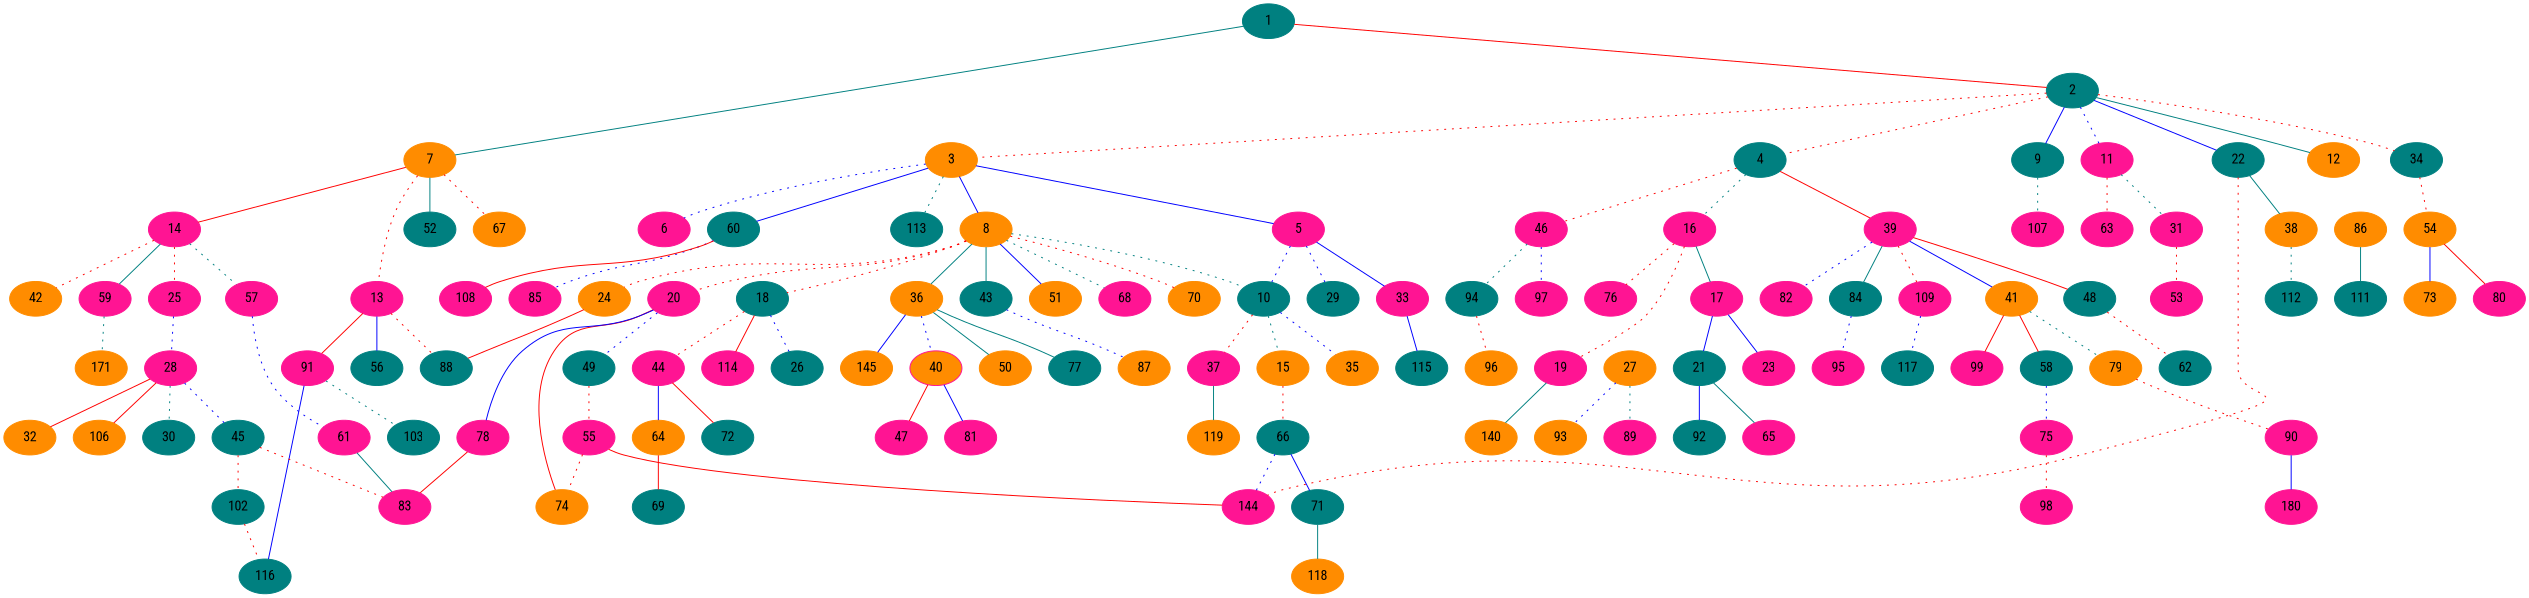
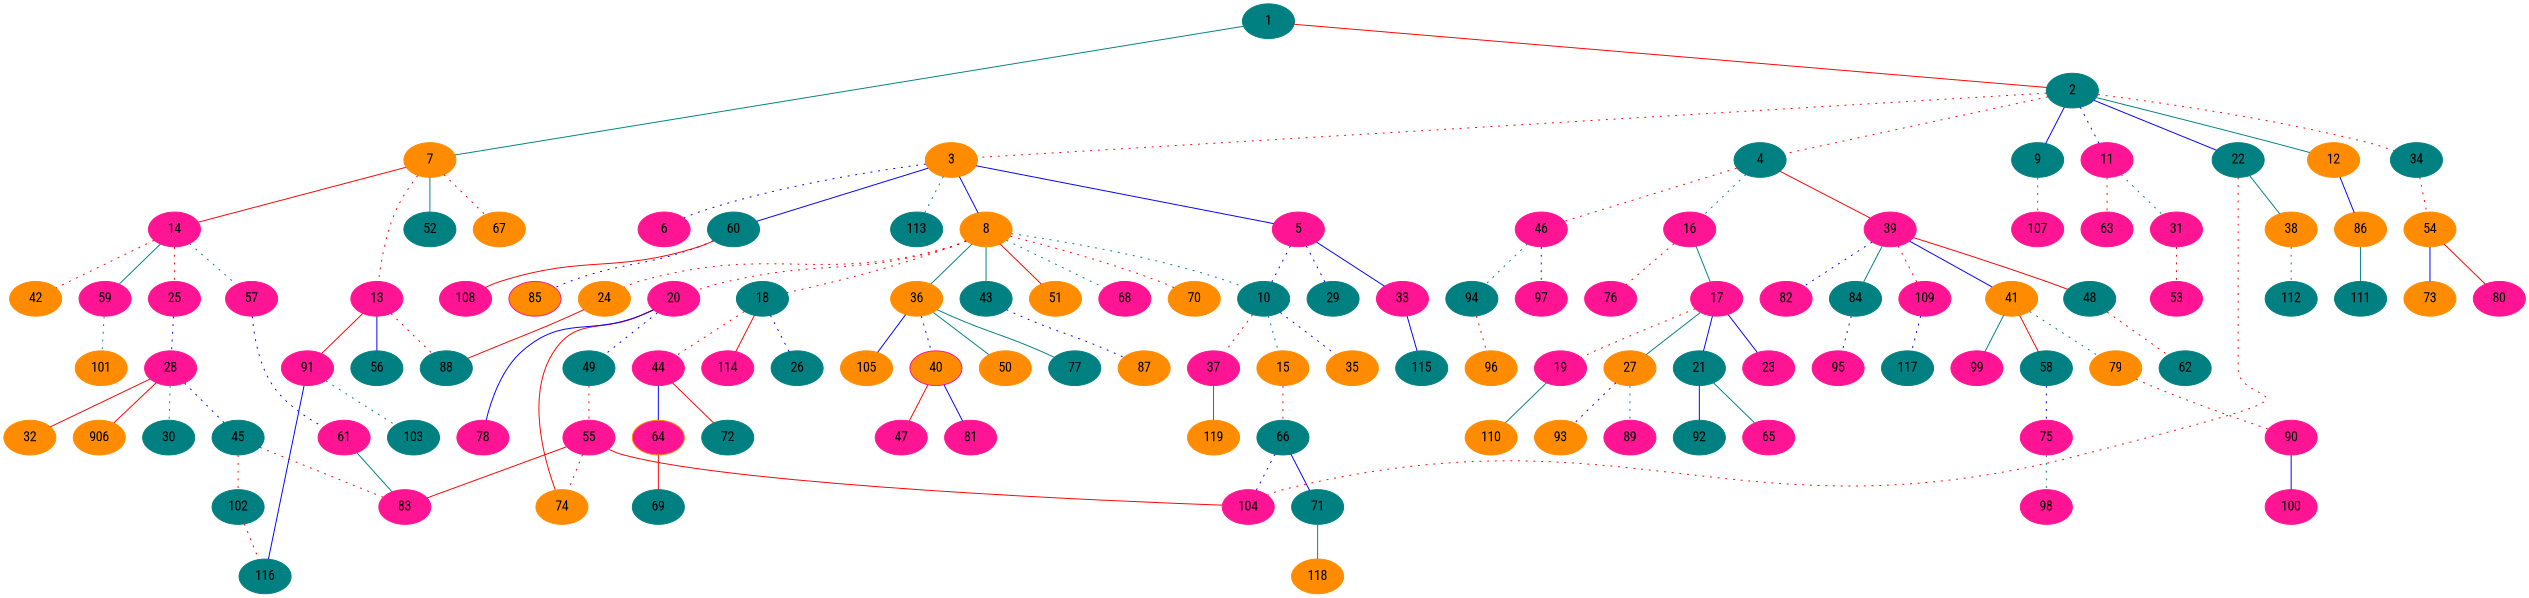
none -> (2347, 195)
(1021, 264) -> (1021, 264)
(535, 299) -> (535, 299)
(1647, 315) -> (1638, 333)
none -> (1673, 334)
(1994, 334) -> (1994, 334)
(101, 368) -> (101, 368)
(867, 368) -> (867, 368)
(99, 438) -> (99, 438)
(658, 438) -> (658, 438)
(1491, 438) -> (1491, 438)
(444, 472) -> (497, 472)
(2046, 472) -> (2046, 472)
(1248, 507) -> (1248, 507)
(2291, 507) -> (2291, 507)
